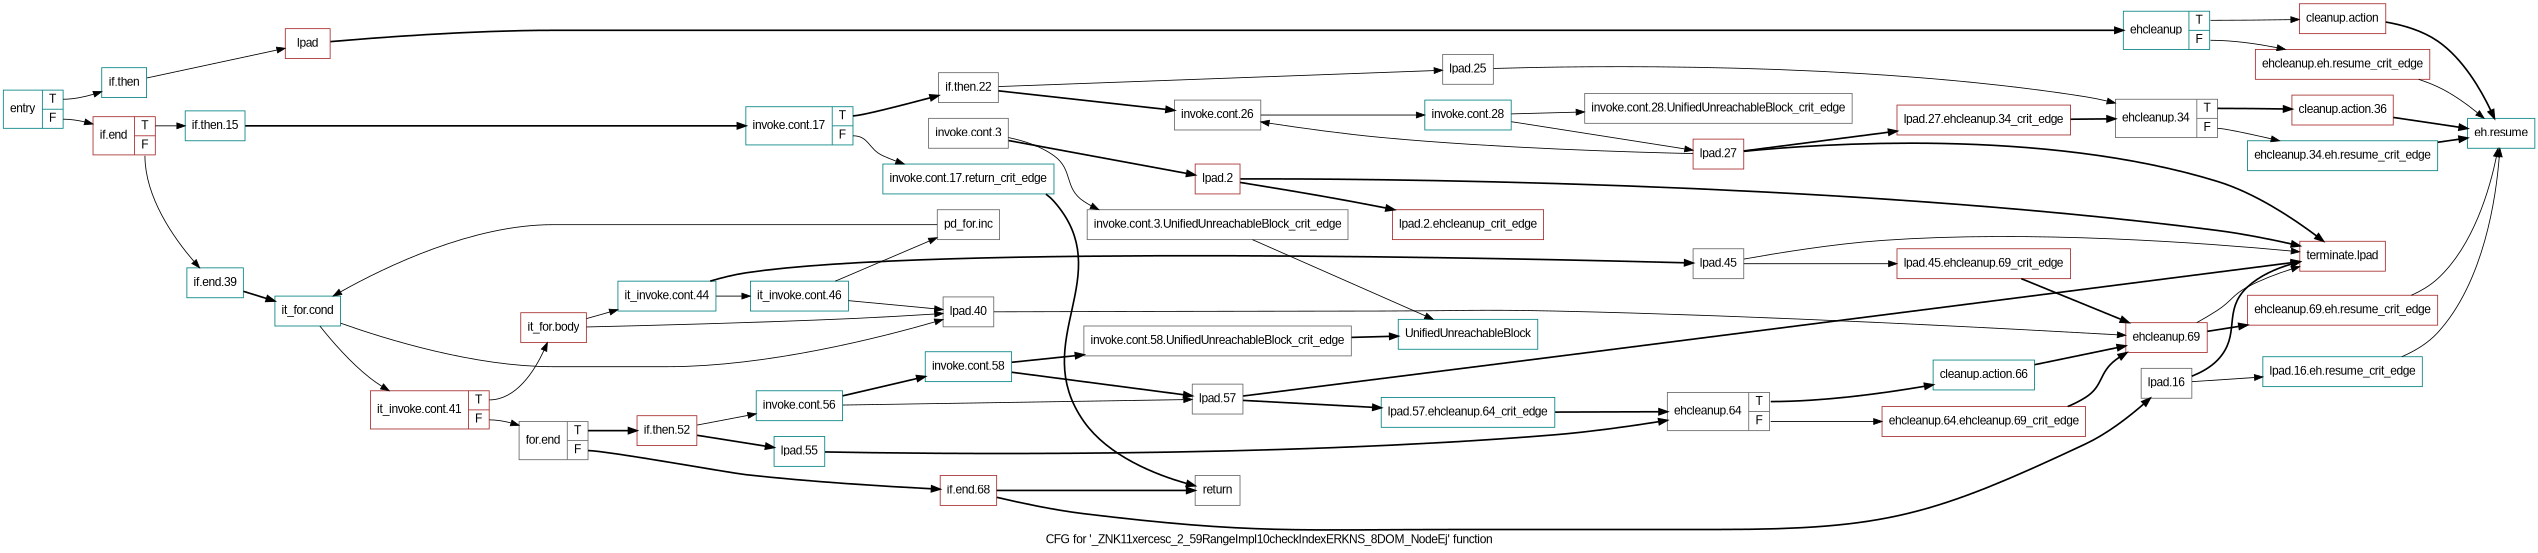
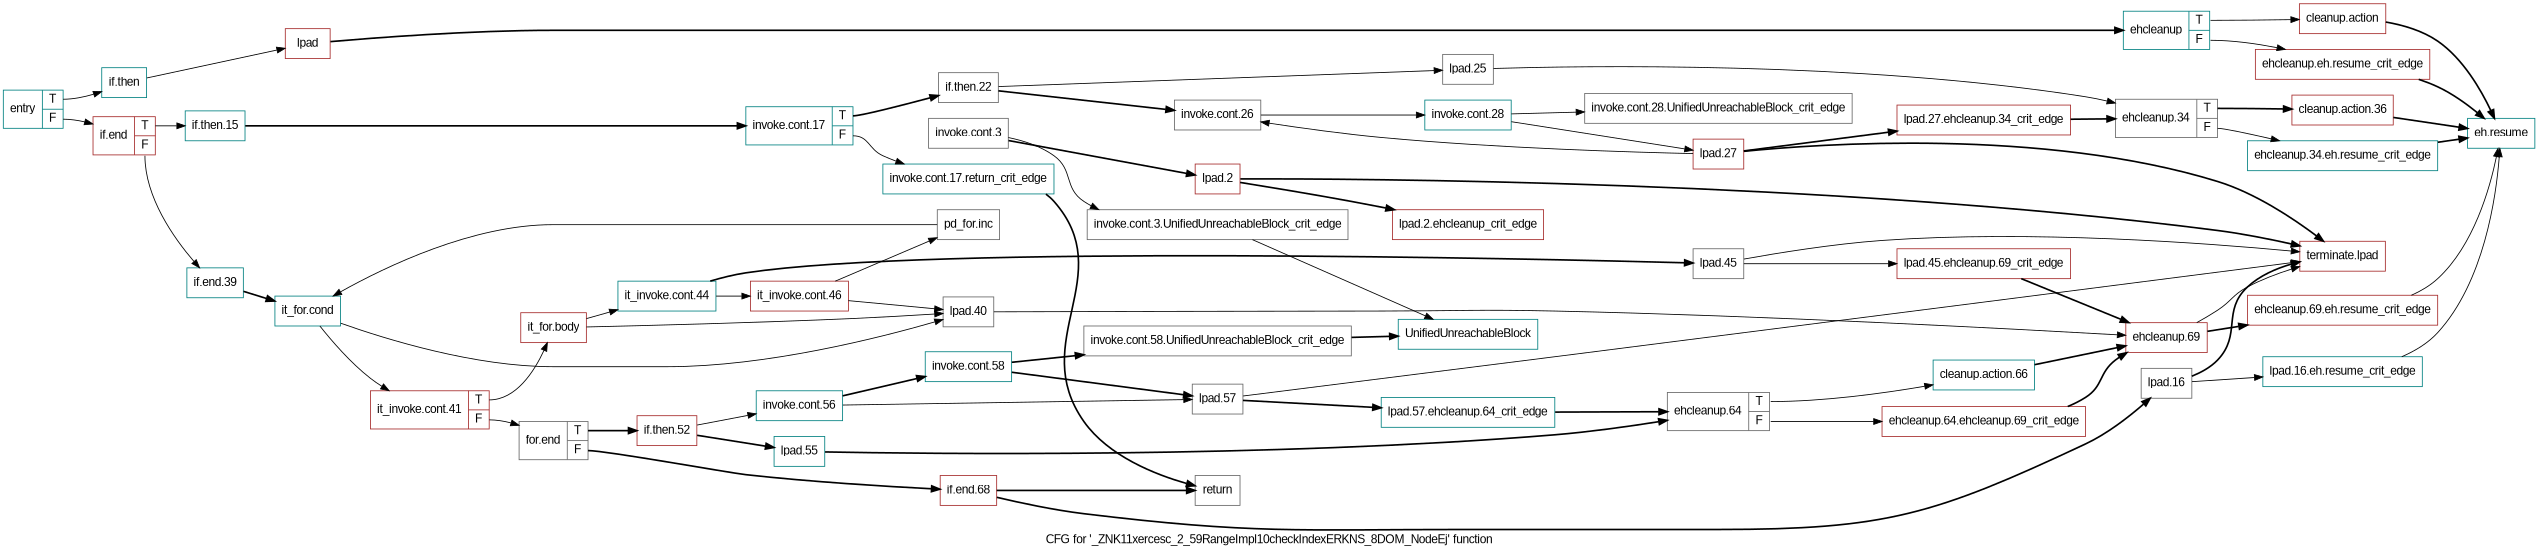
(2450, 93) -> (2450, 93)
(799, 296) -> (799, 296)
(1767, 330) -> (1767, 330)
(1848, 397) -> (1848, 397)
